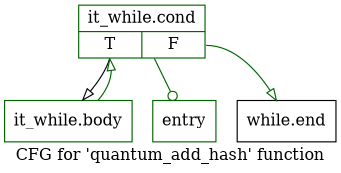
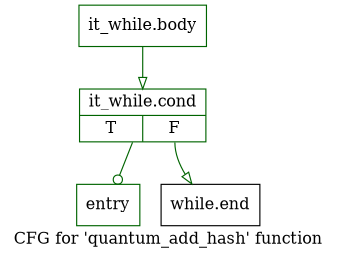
(102, 76) -> none
